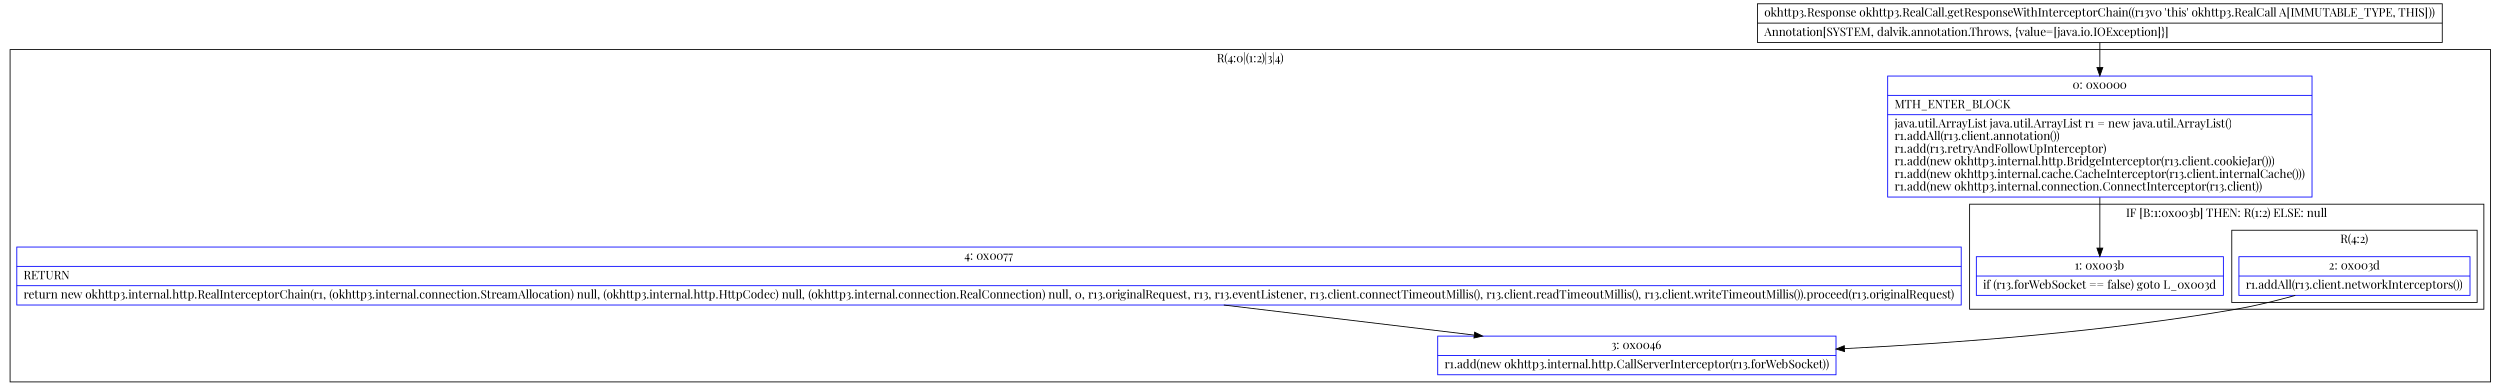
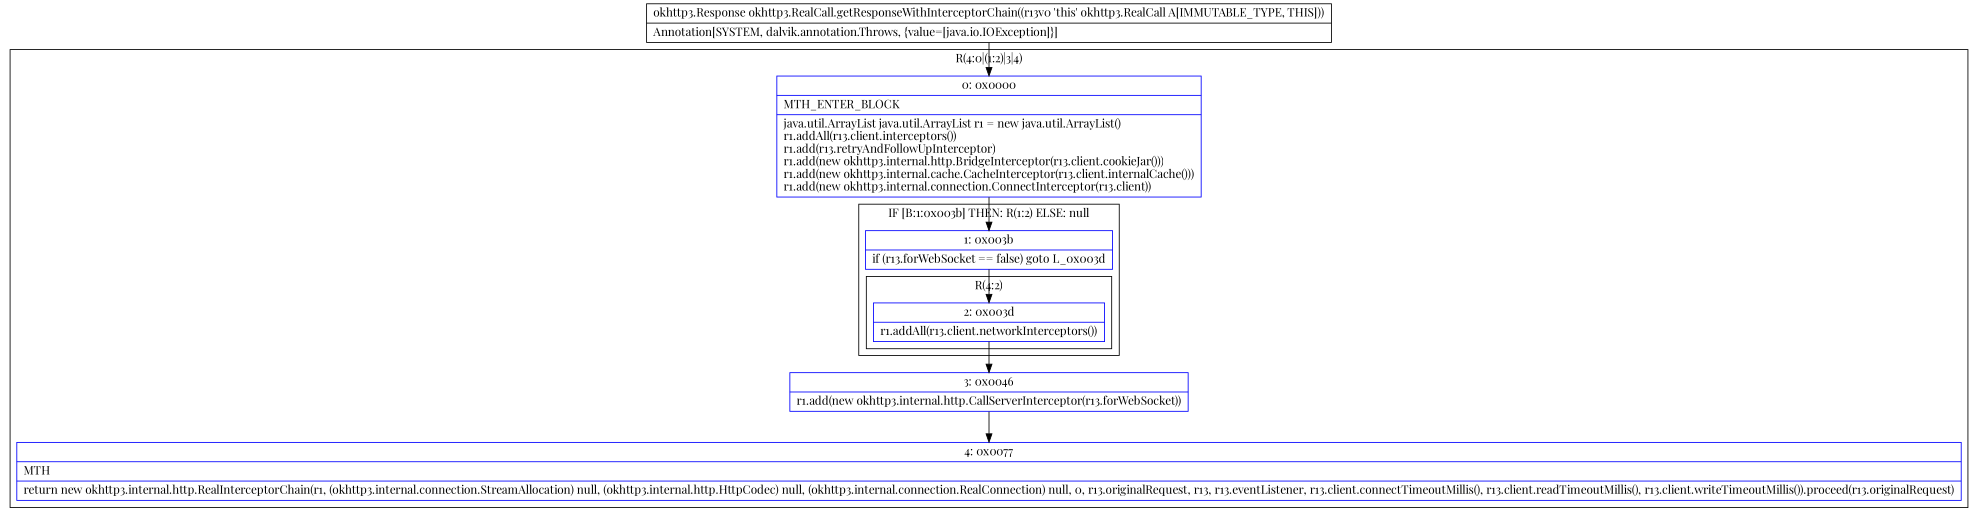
(1977, 137) -> (870, 137)
(47, 276) -> (37, 471)
none -> (989, 282)
(1349, 320) -> (989, 423)
